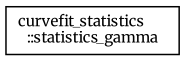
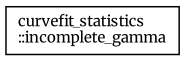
(93, 31) -> (93, 31)
